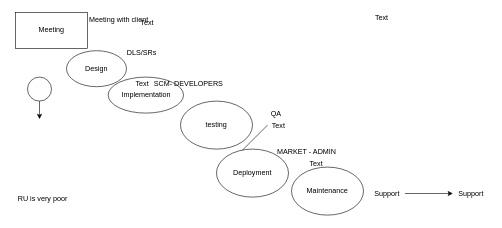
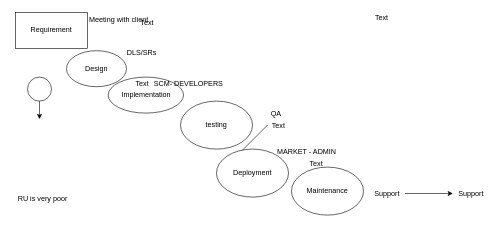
(51, 30) -> (51, 30)
